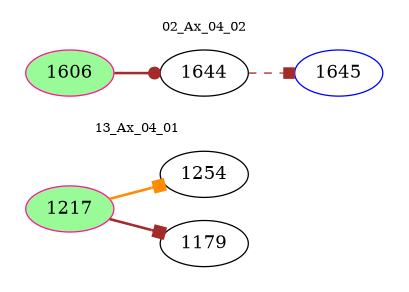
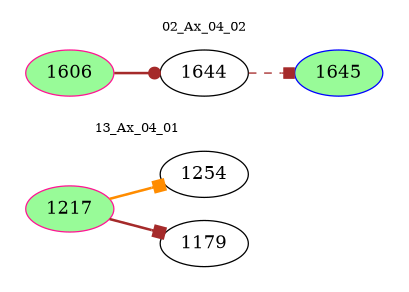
(339, 73) -> (339, 73)
